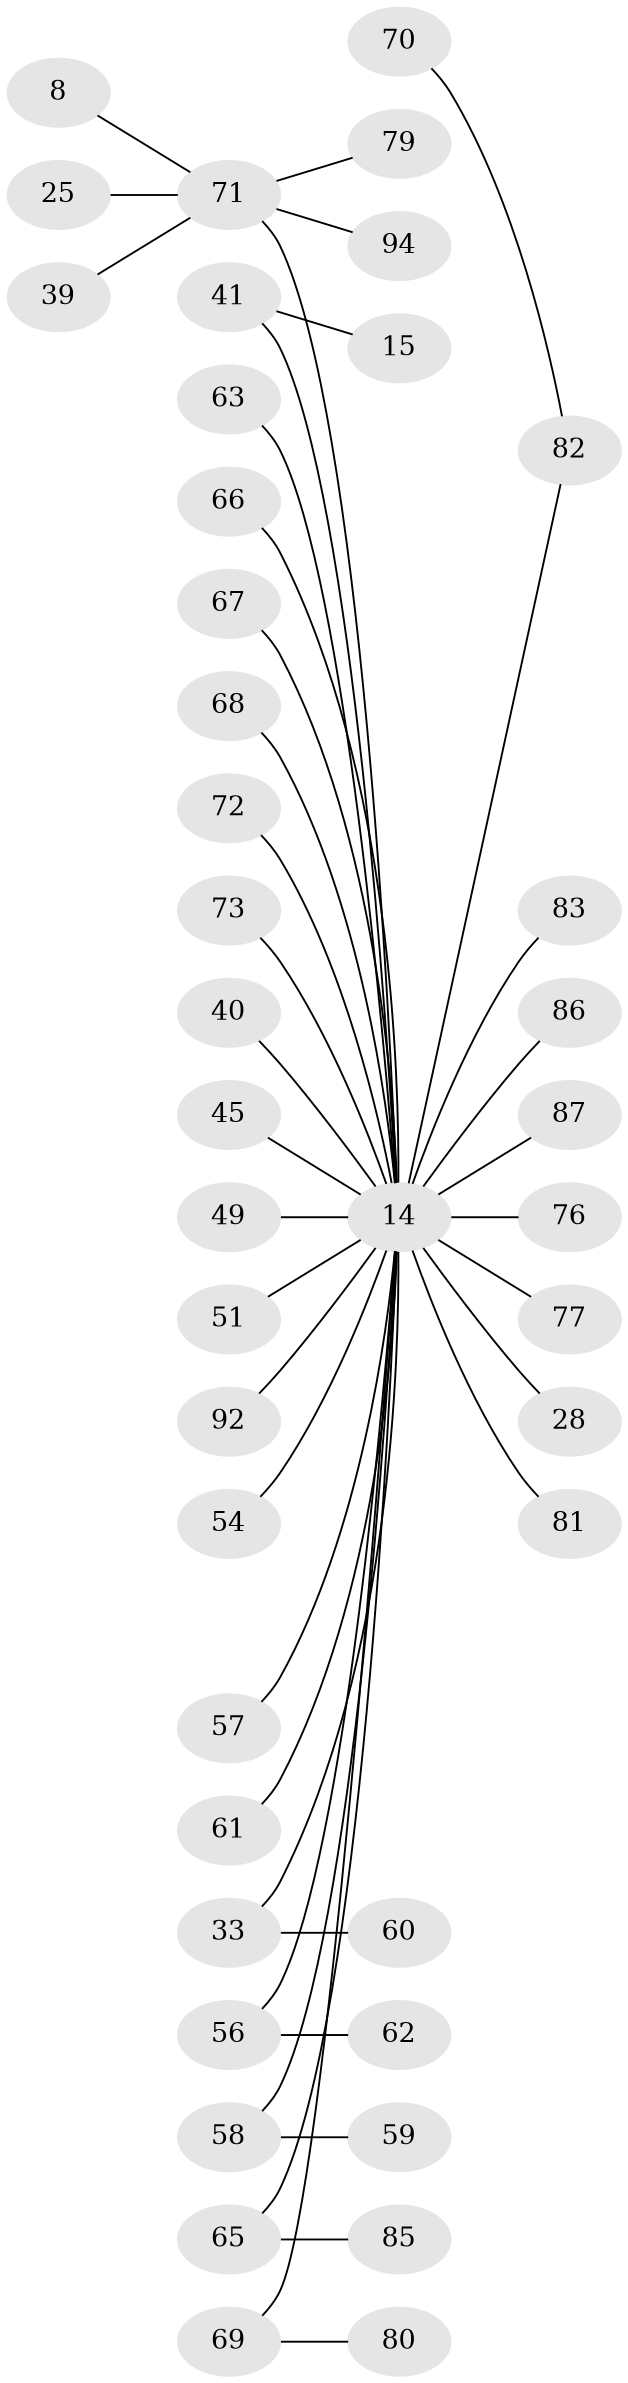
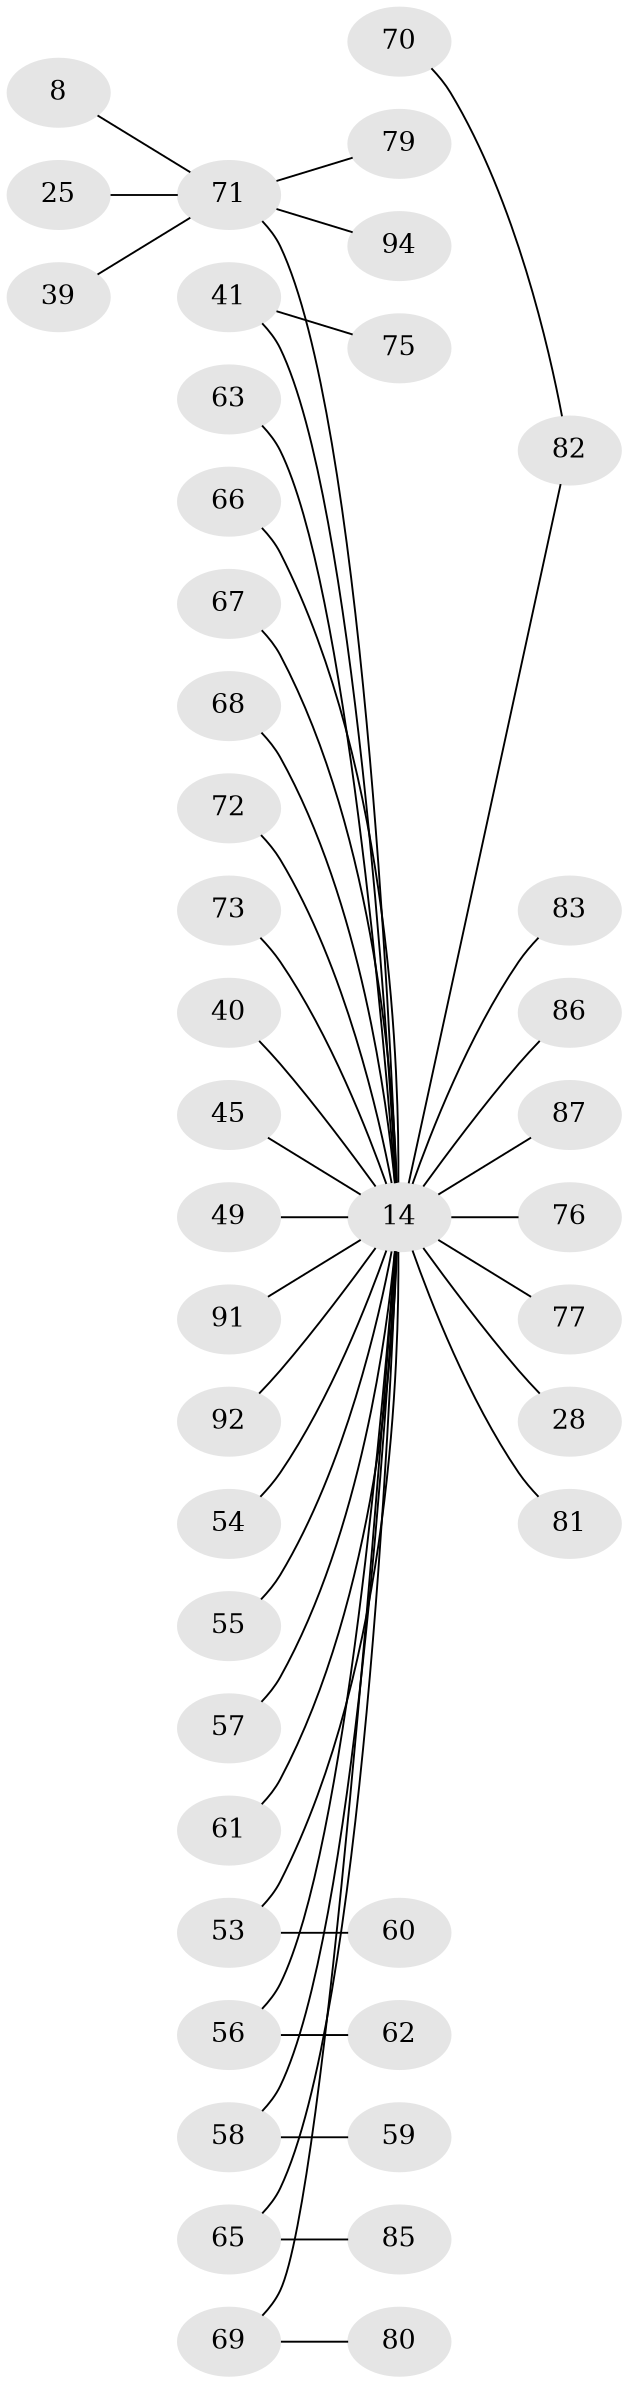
(399, 348) -> (399, 348)
(229, 1319) -> (229, 1319)
none -> (229, 1626)
(229, 1933) -> (229, 1933)
